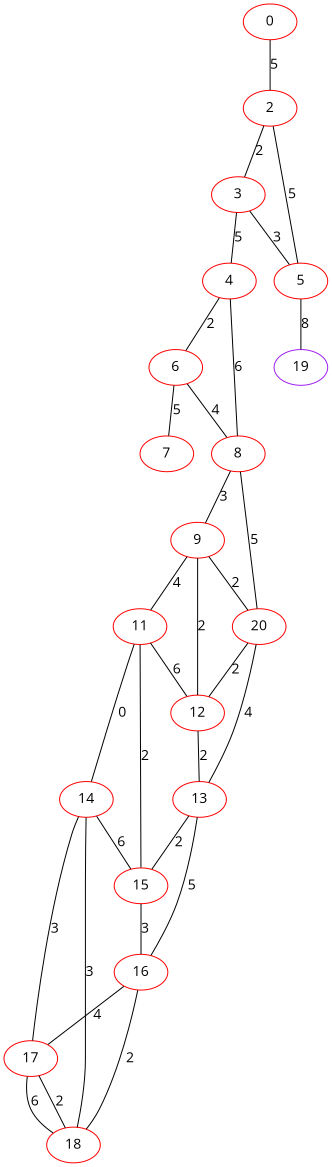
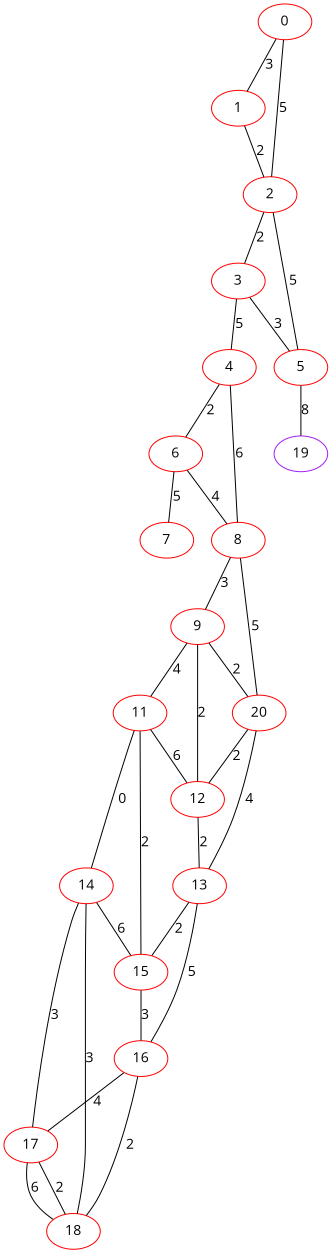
none -> (238, 108)
